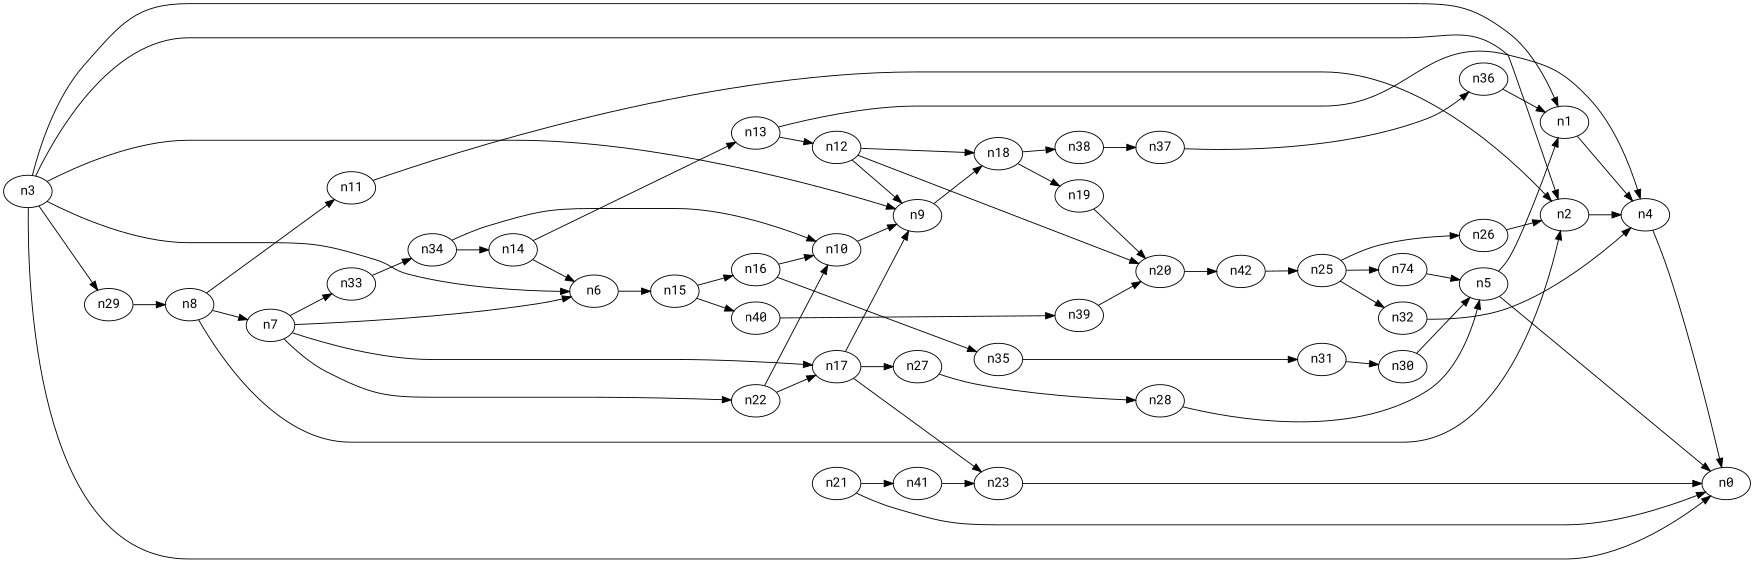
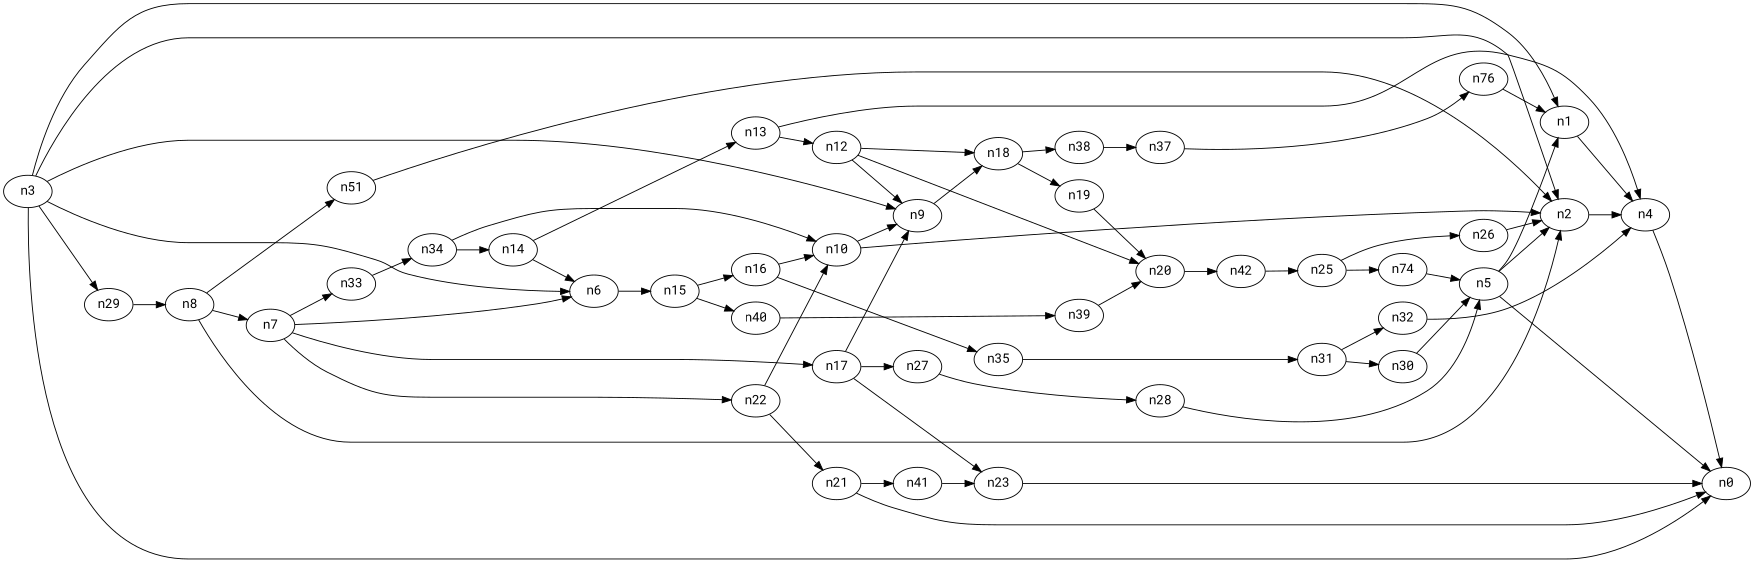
(1484, 79) -> (1484, 79)
(351, 188) -> (351, 188)
none -> (1196, 224)
none -> (1521, 252)
(1358, 292) -> (1358, 341)
(792, 386) -> (791, 437)
